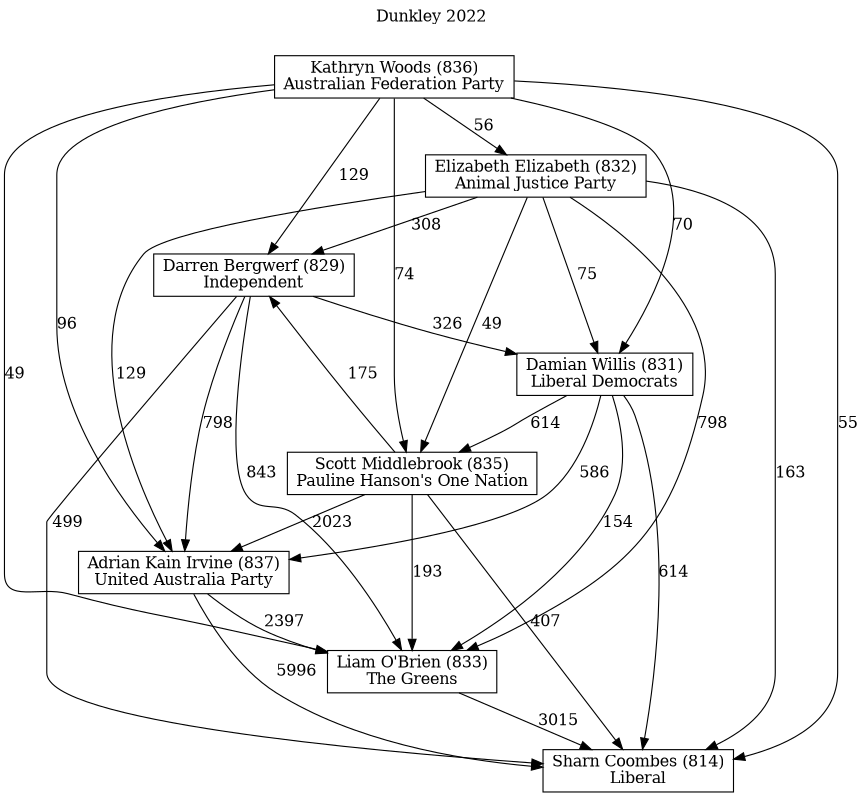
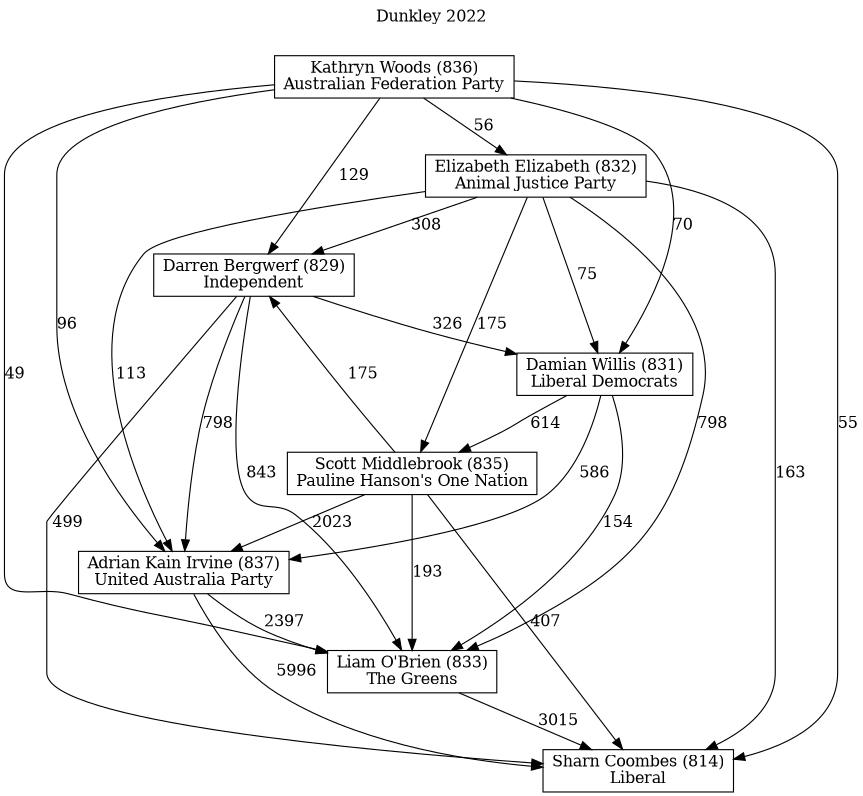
(394, 270) -> none
(492, 325) -> (492, 325)
(131, 374) -> (131, 374)
(659, 565) -> none
